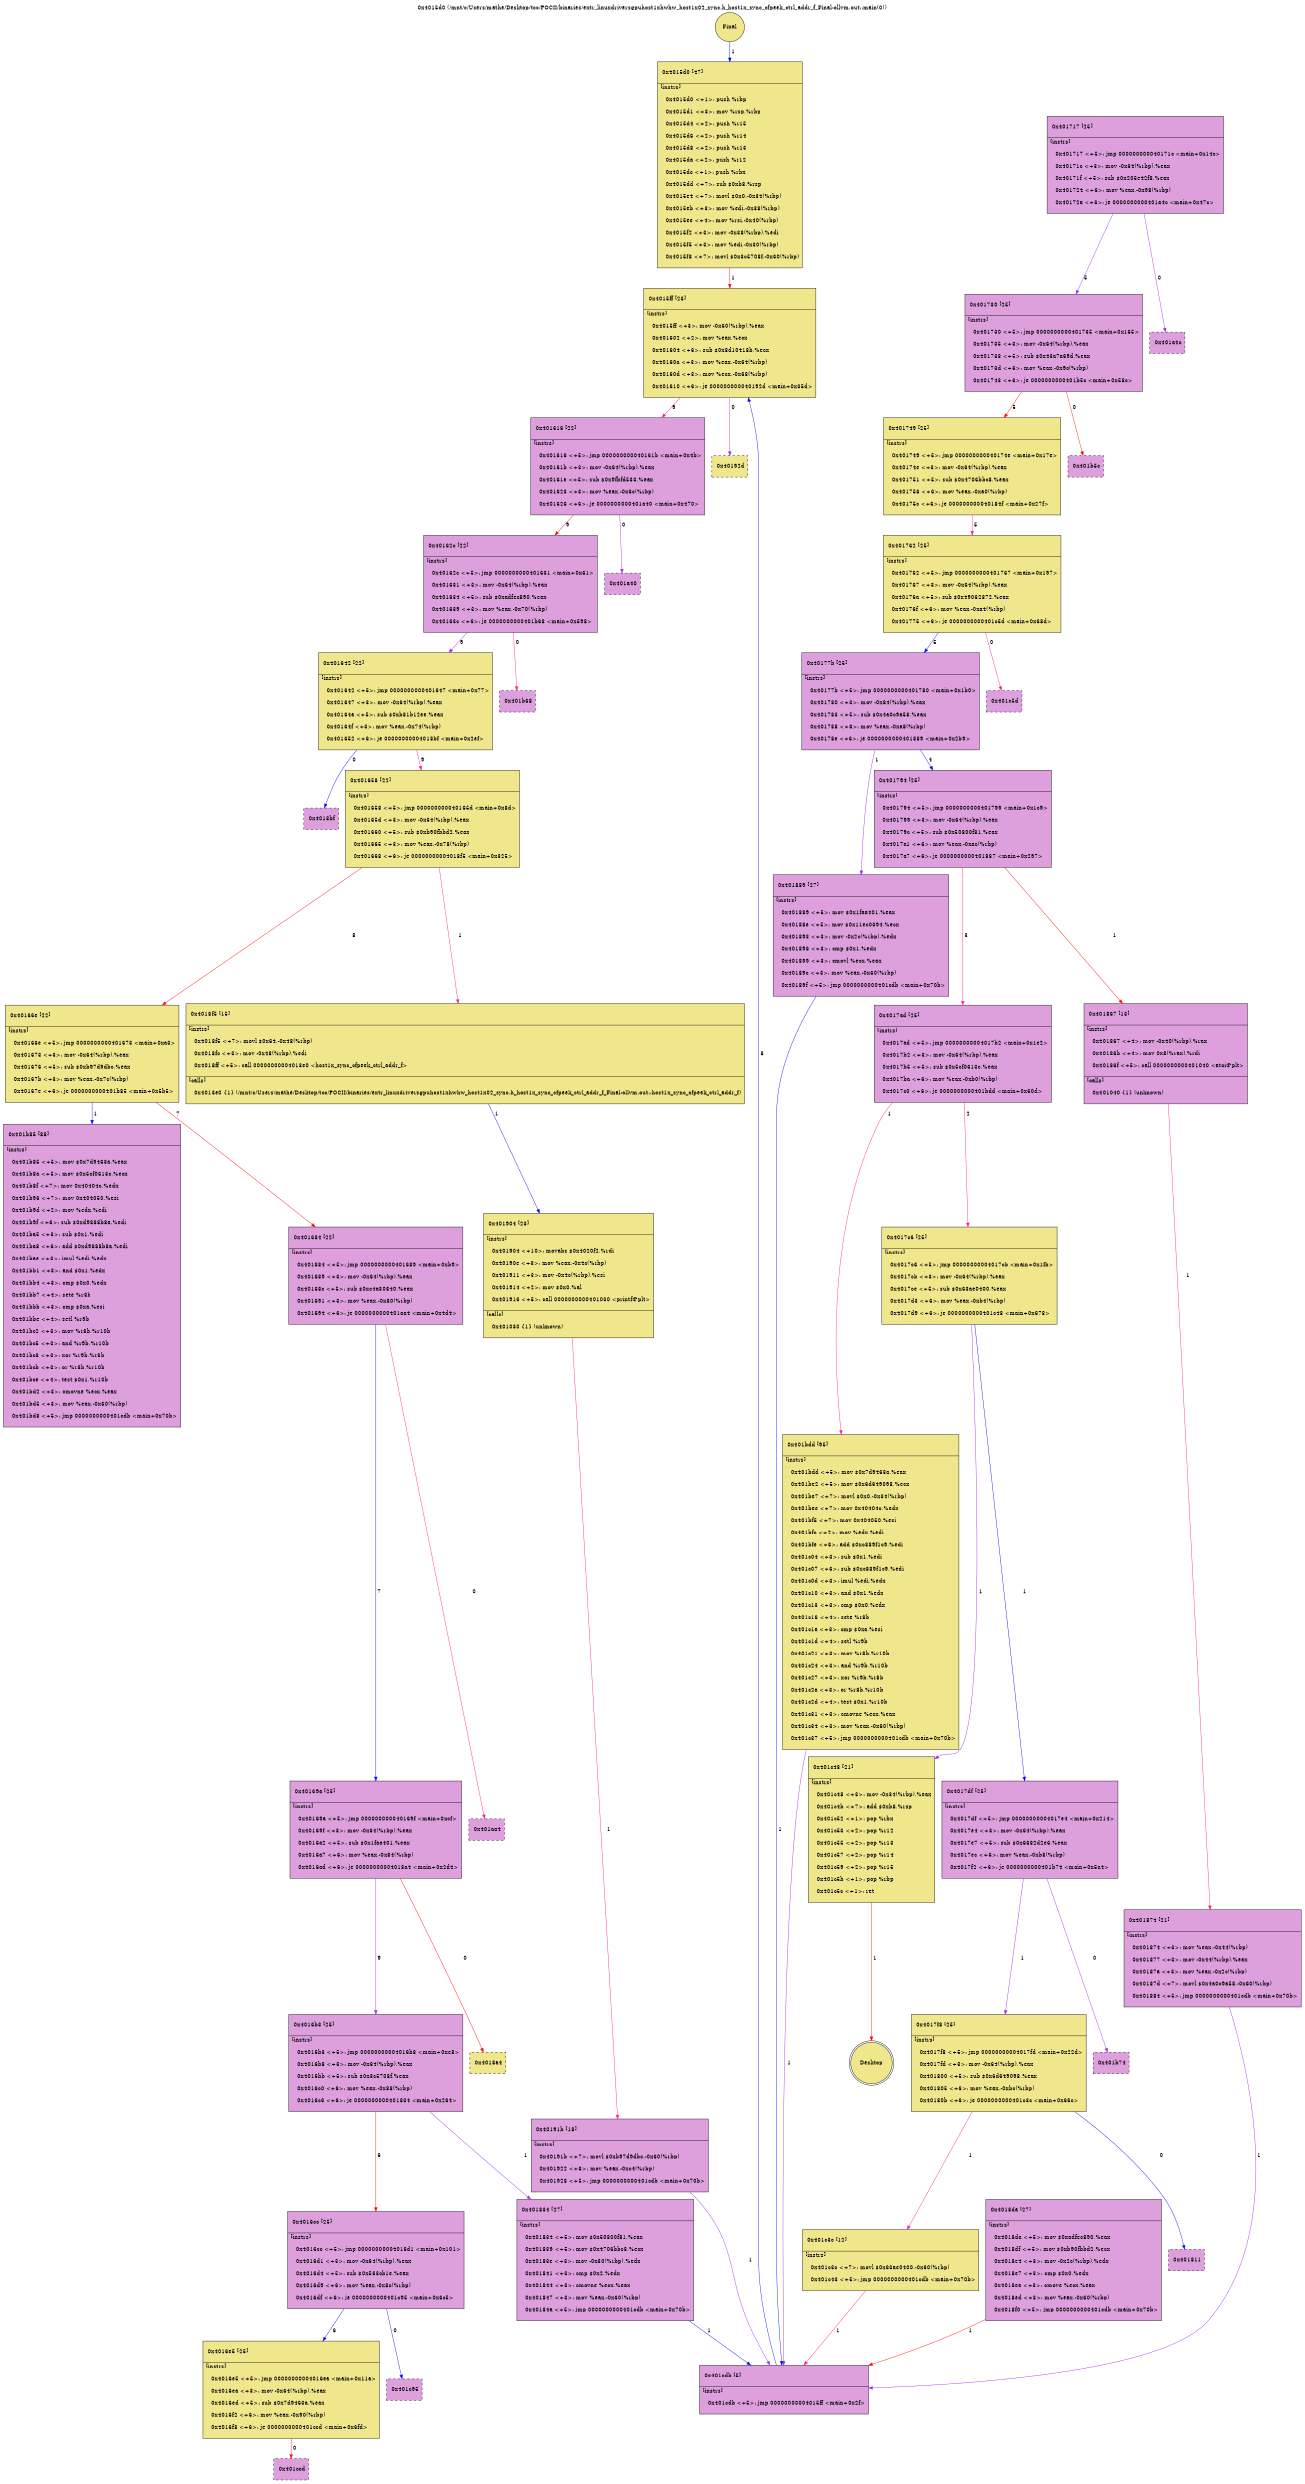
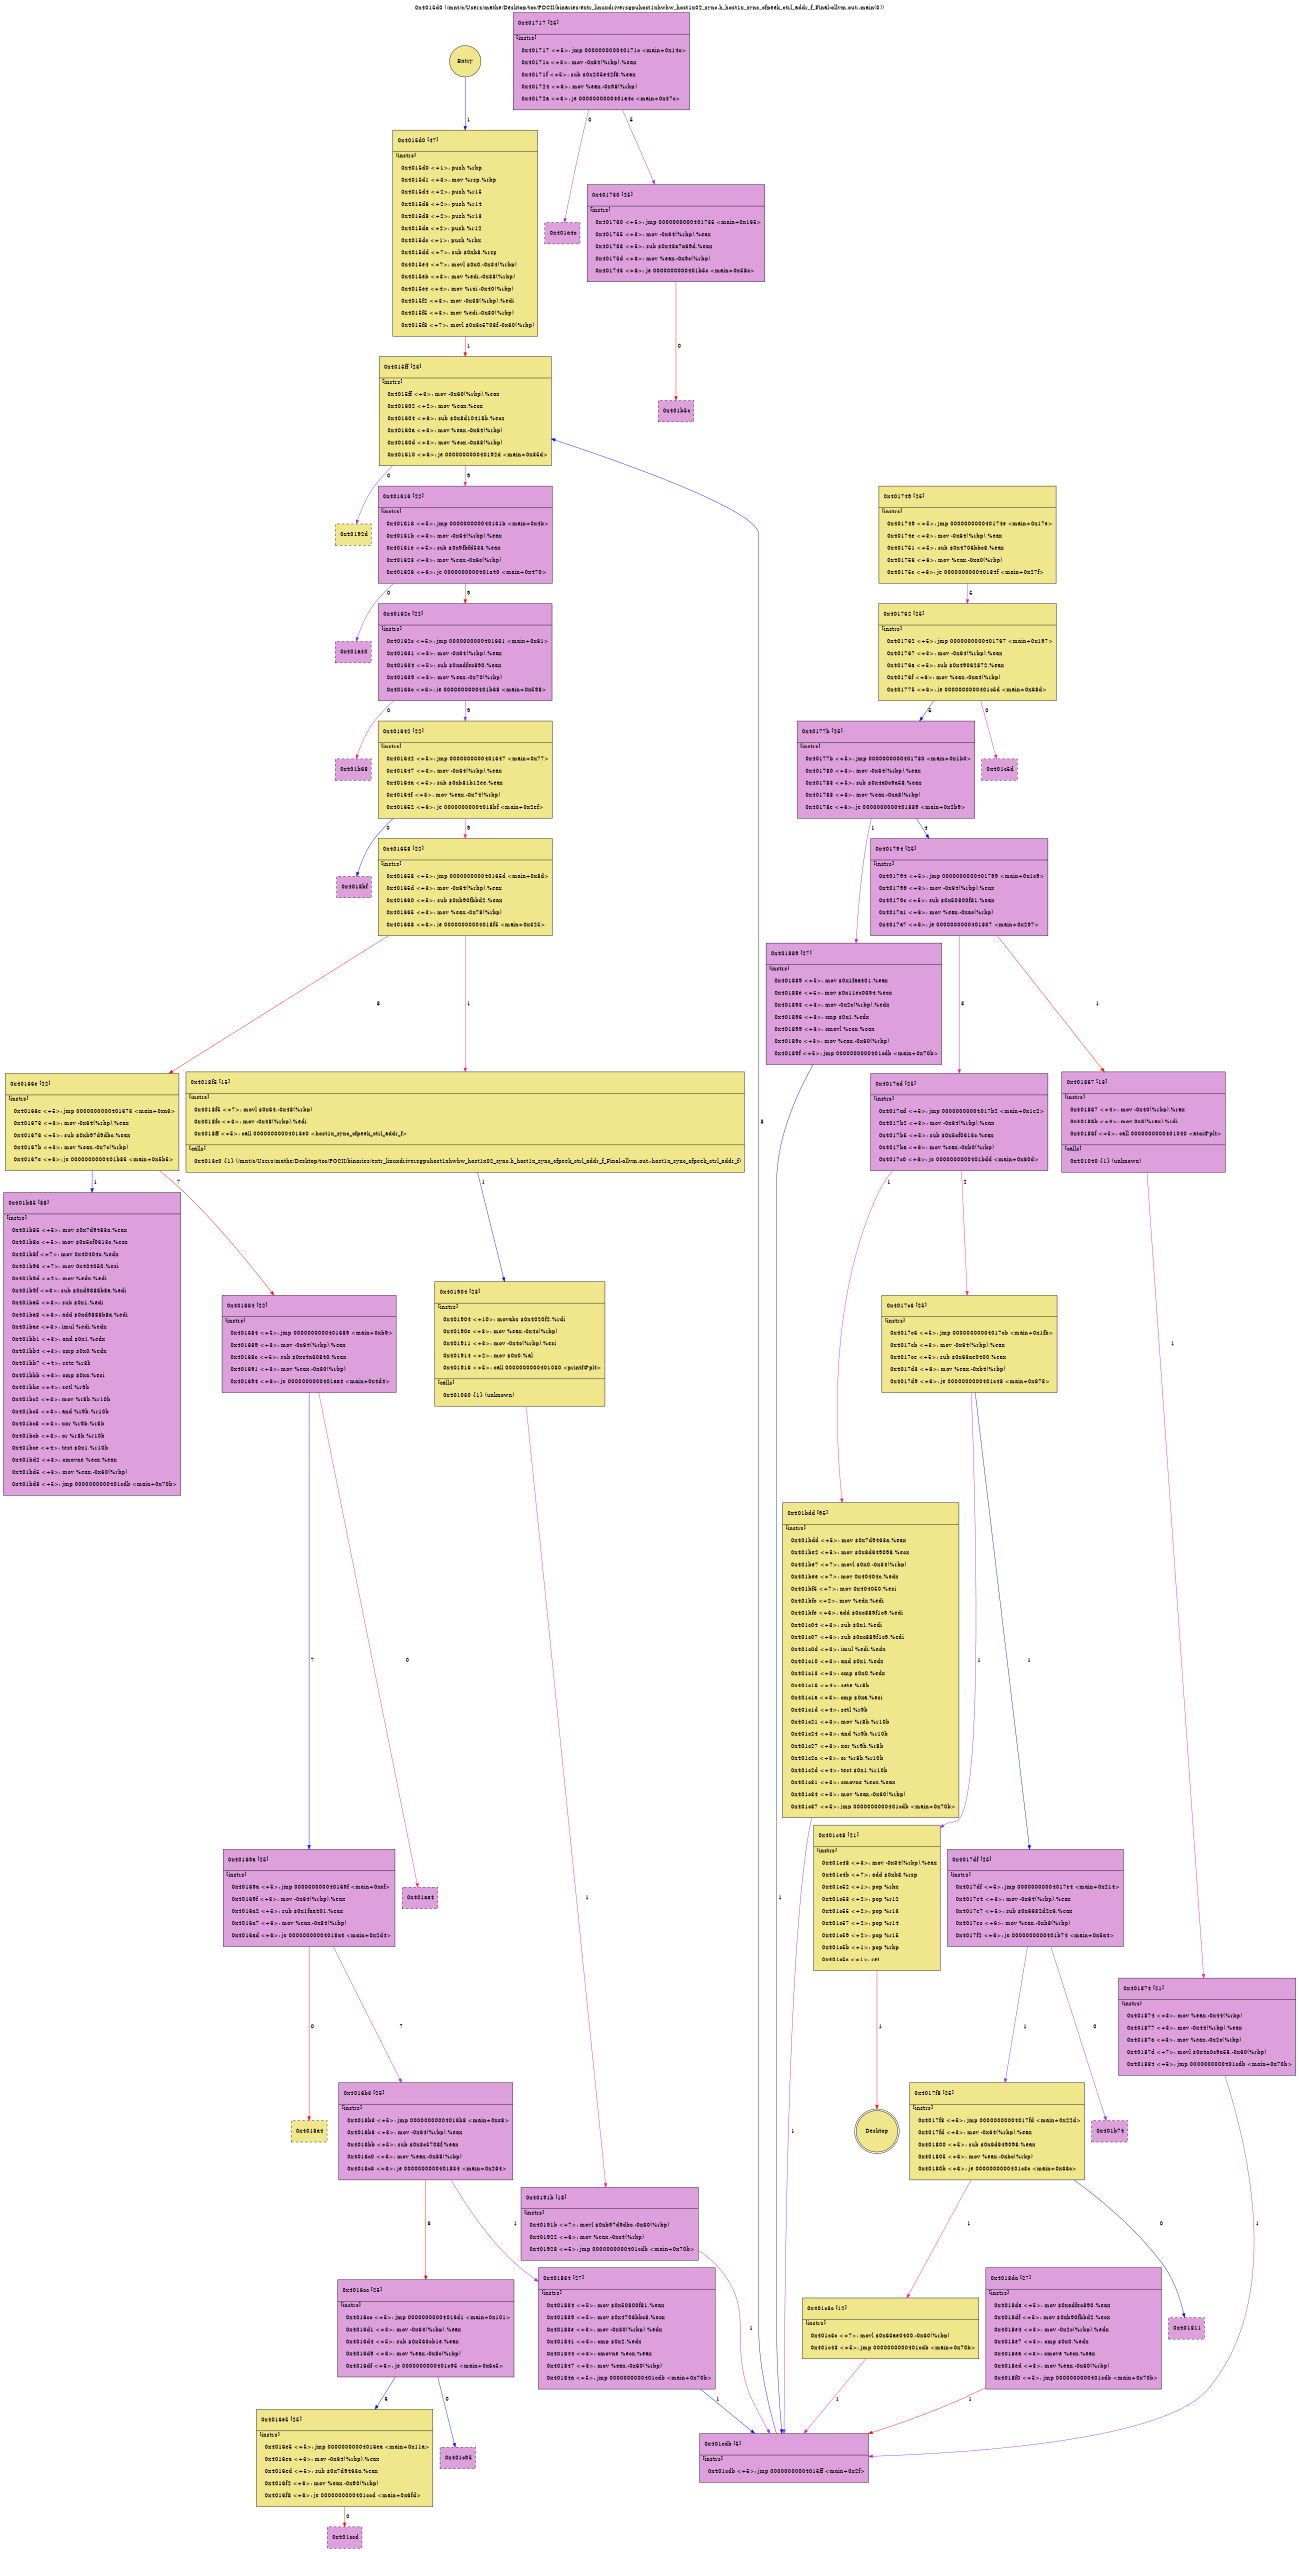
(730, 27) -> (465, 61)
(1014, 403) -> none
(379, 1958) -> (400, 2027)
